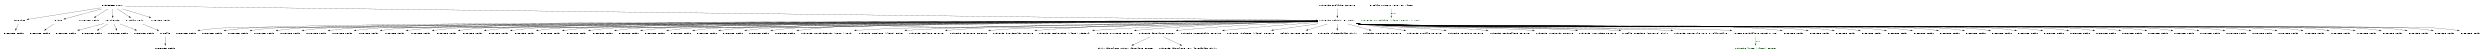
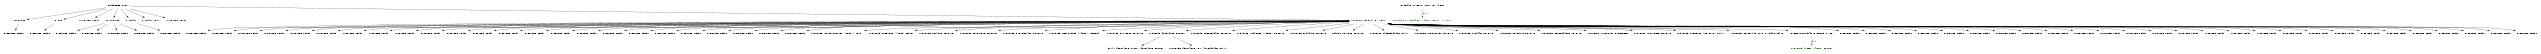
(1337, 12) -> (1339, 27)
(150, 27) -> (124, 13)
(1555, 34) -> (1608, 34)
(1645, 34) -> (1701, 34)
